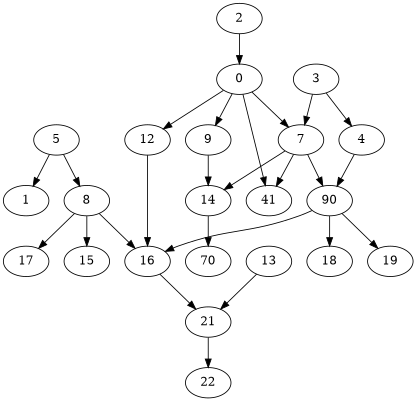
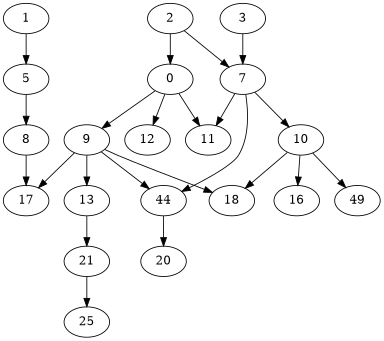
(267, 107) -> (203, 46)
(362, 140) -> none
none -> (87, 166)
(43, 167) -> (26, 45)
none -> (60, 167)
none -> (154, 170)
(148, 196) -> none
(208, 201) -> (164, 201)
(269, 201) -> (208, 140)
(330, 201) -> (301, 140)
(114, 228) -> none
(87, 261) -> none
(208, 261) -> (164, 261)
(390, 261) -> (357, 201)
(175, 289) -> none
(208, 383) -> (87, 322)
